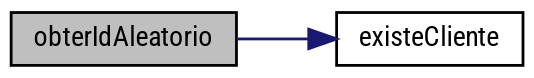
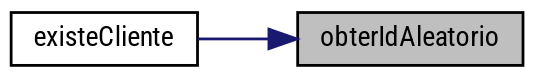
(273, 39) -> (233, 39)
